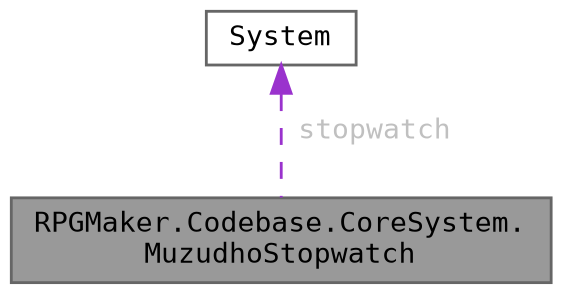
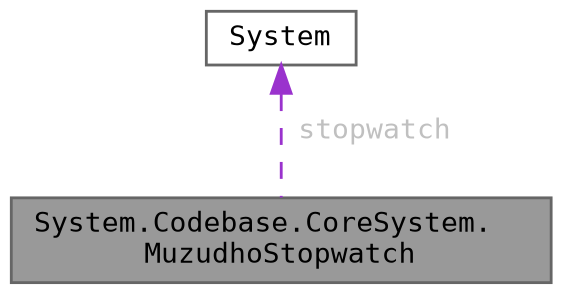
(281, 240) -> (281, 240)
